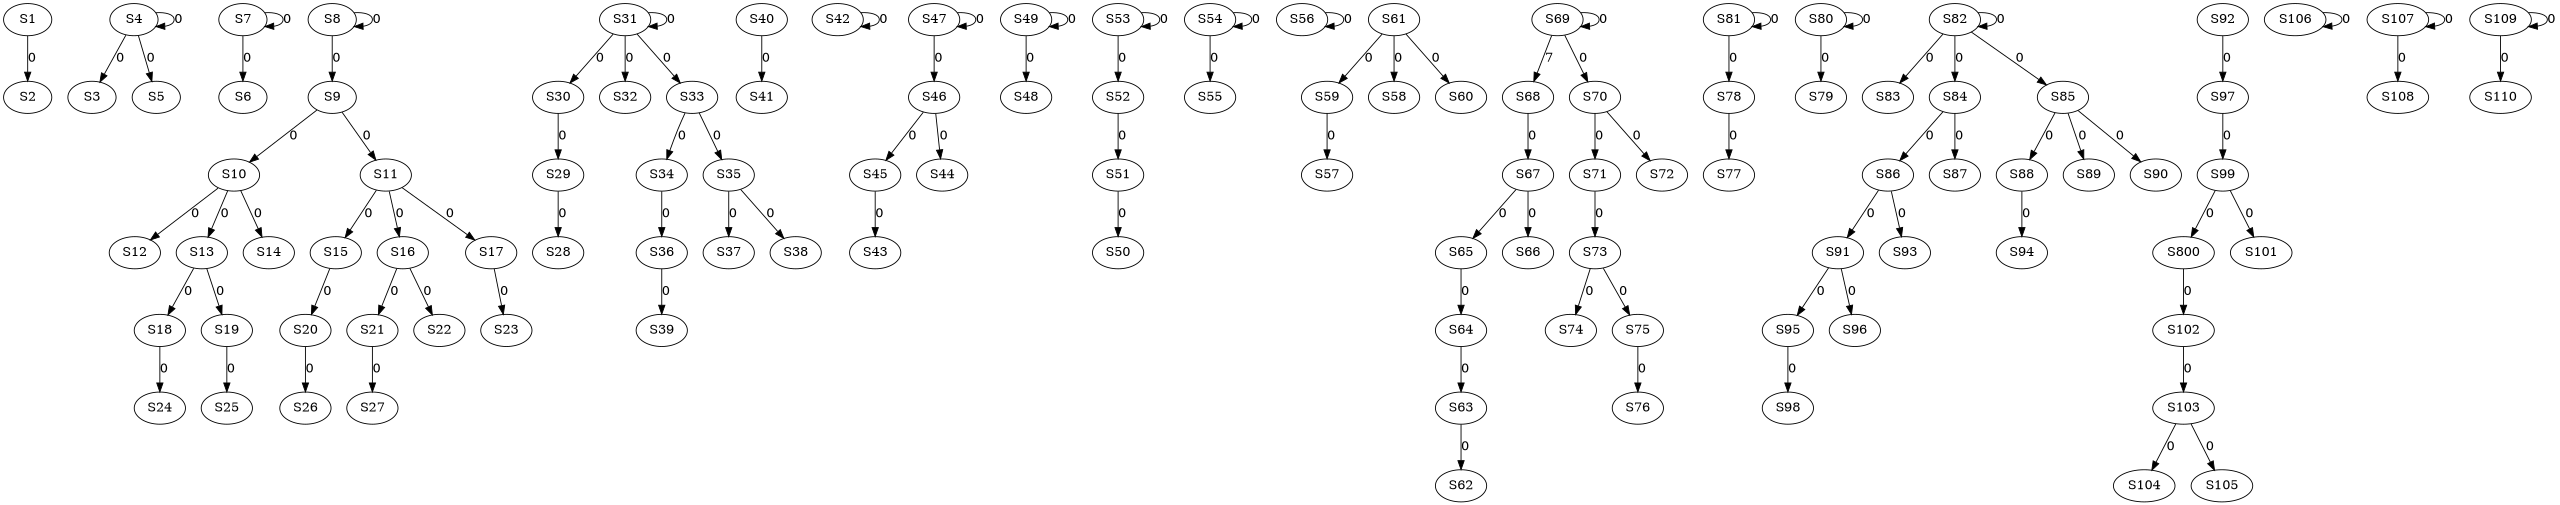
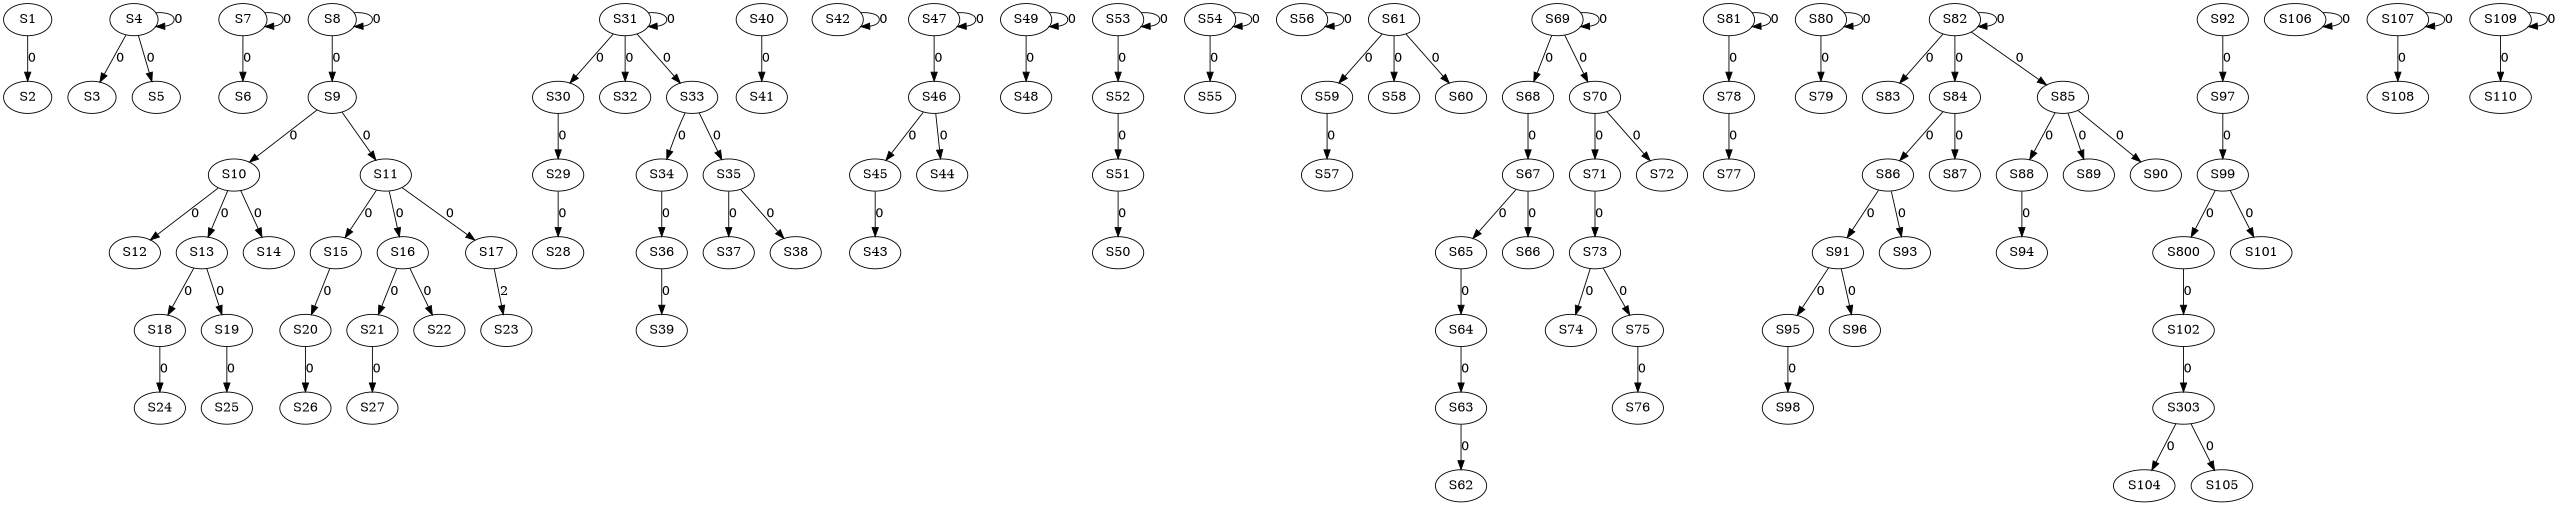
(1549, 58) -> (1549, 58)
(505, 292) -> (505, 292)
(2184, 408) -> (2184, 408)
